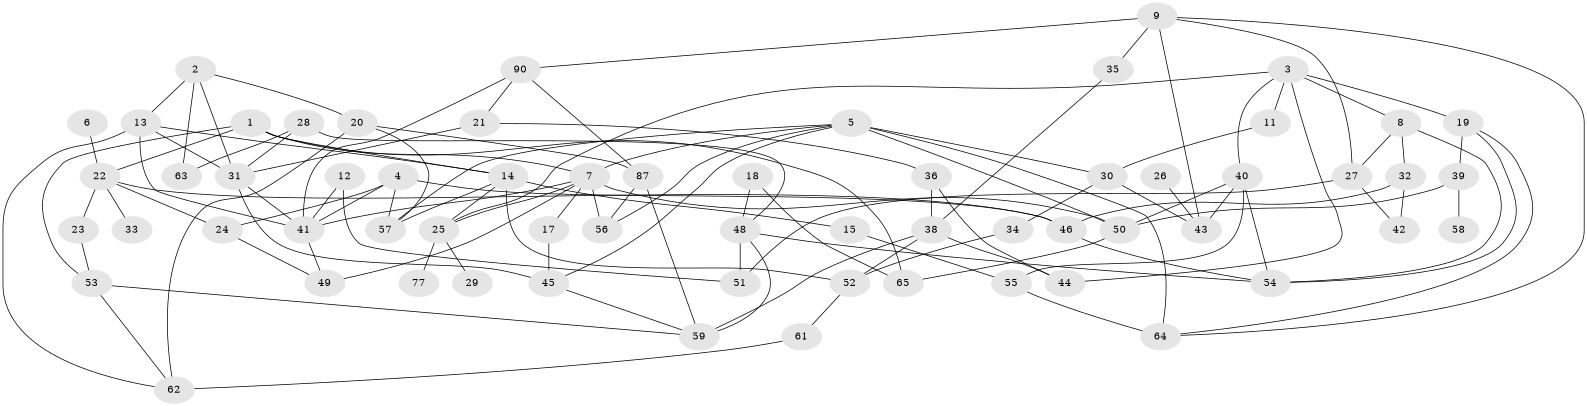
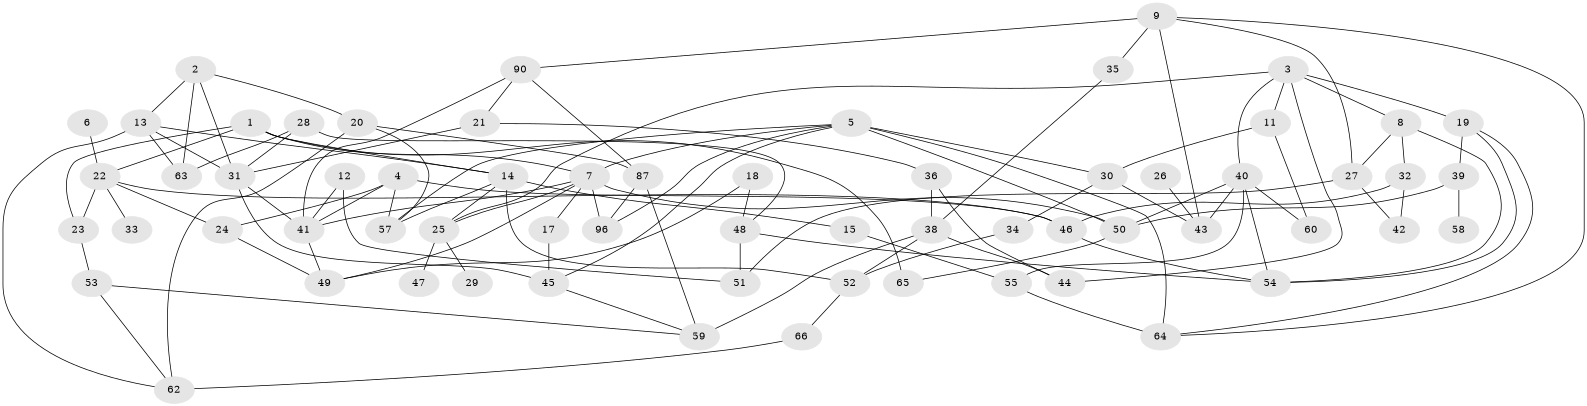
(84, 155) -> (124, 146)
(192, 202) -> (161, 150)
(602, 230) -> (602, 230)
none -> (1311, 230)
(813, 236) -> (539, 261)
(419, 283) -> (419, 283)
(767, 297) -> none
(802, 337) -> (802, 337)
